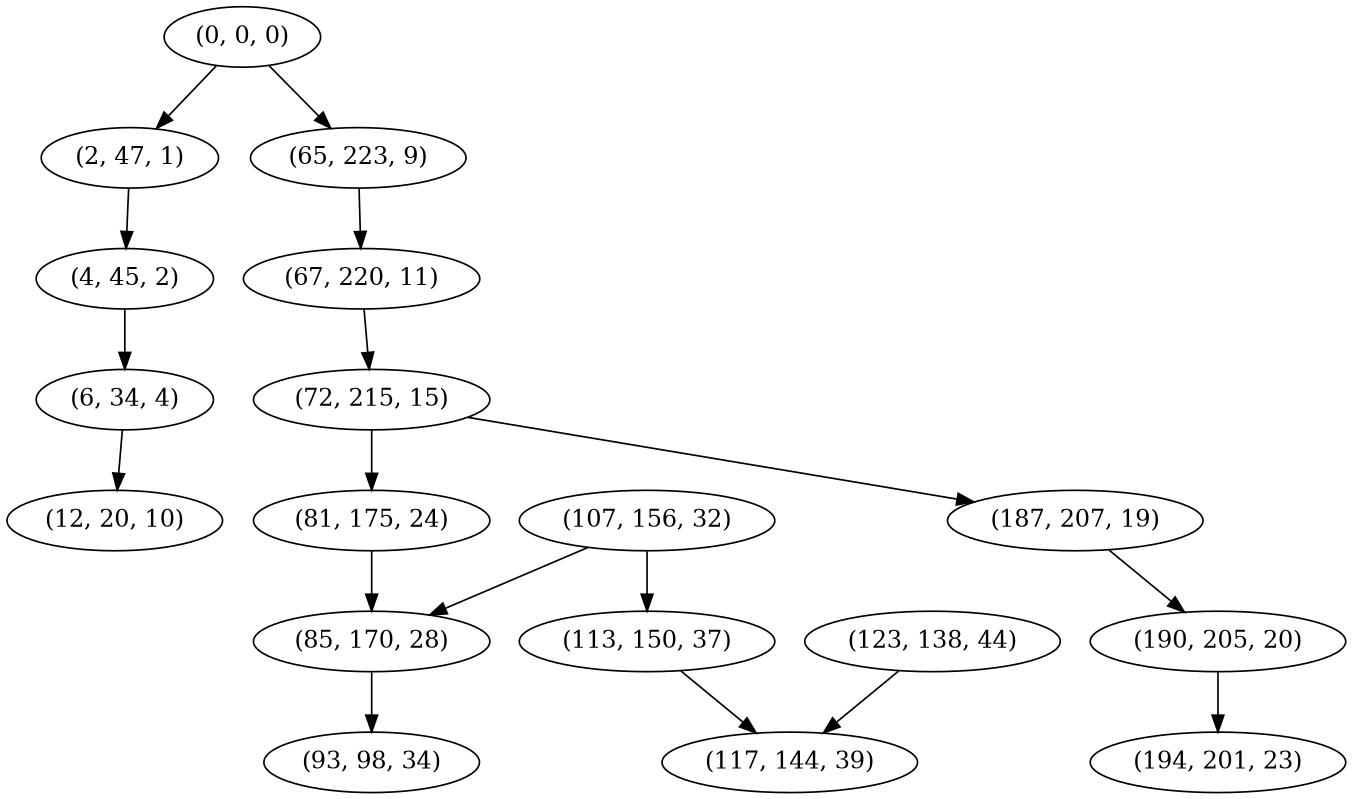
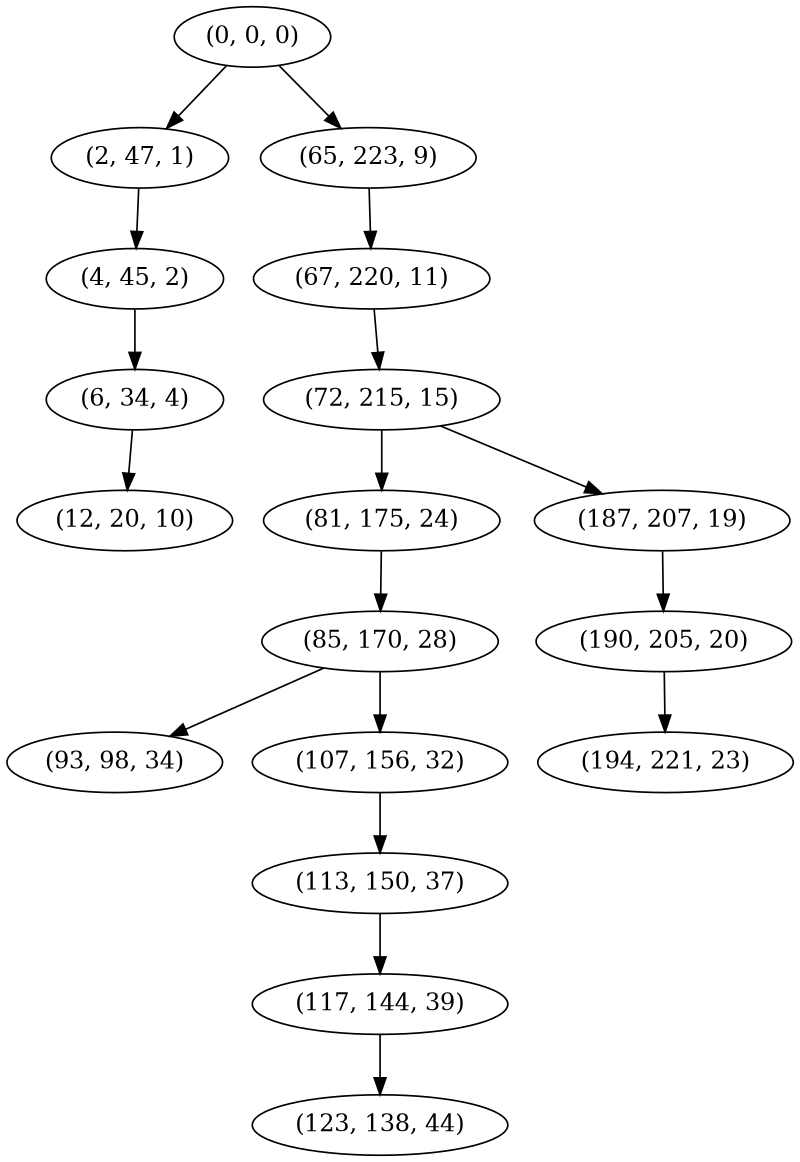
(517, 578) -> (380, 694)
(868, 696) -> (380, 1056)
(1218, 762) -> (666, 762)
